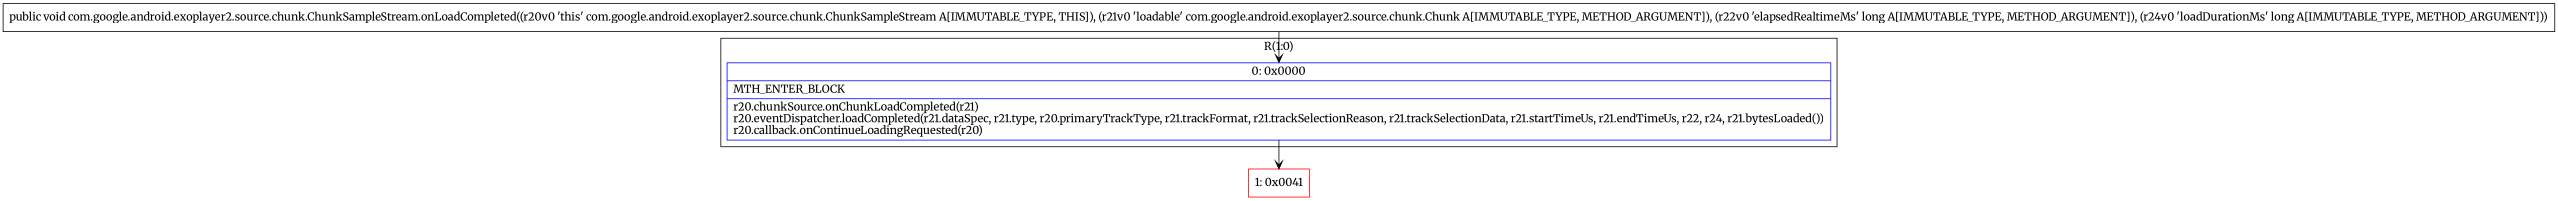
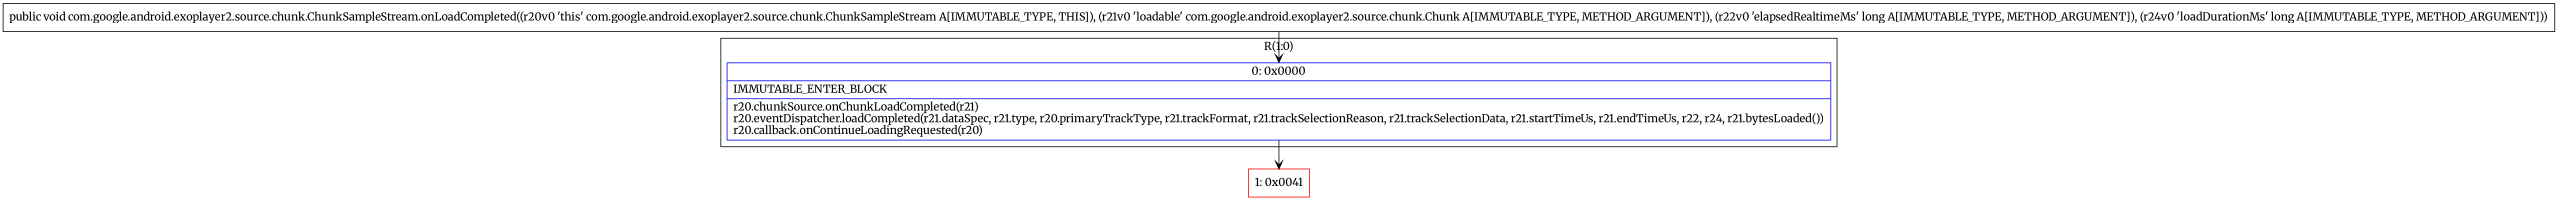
(789, 89) -> (810, 89)
